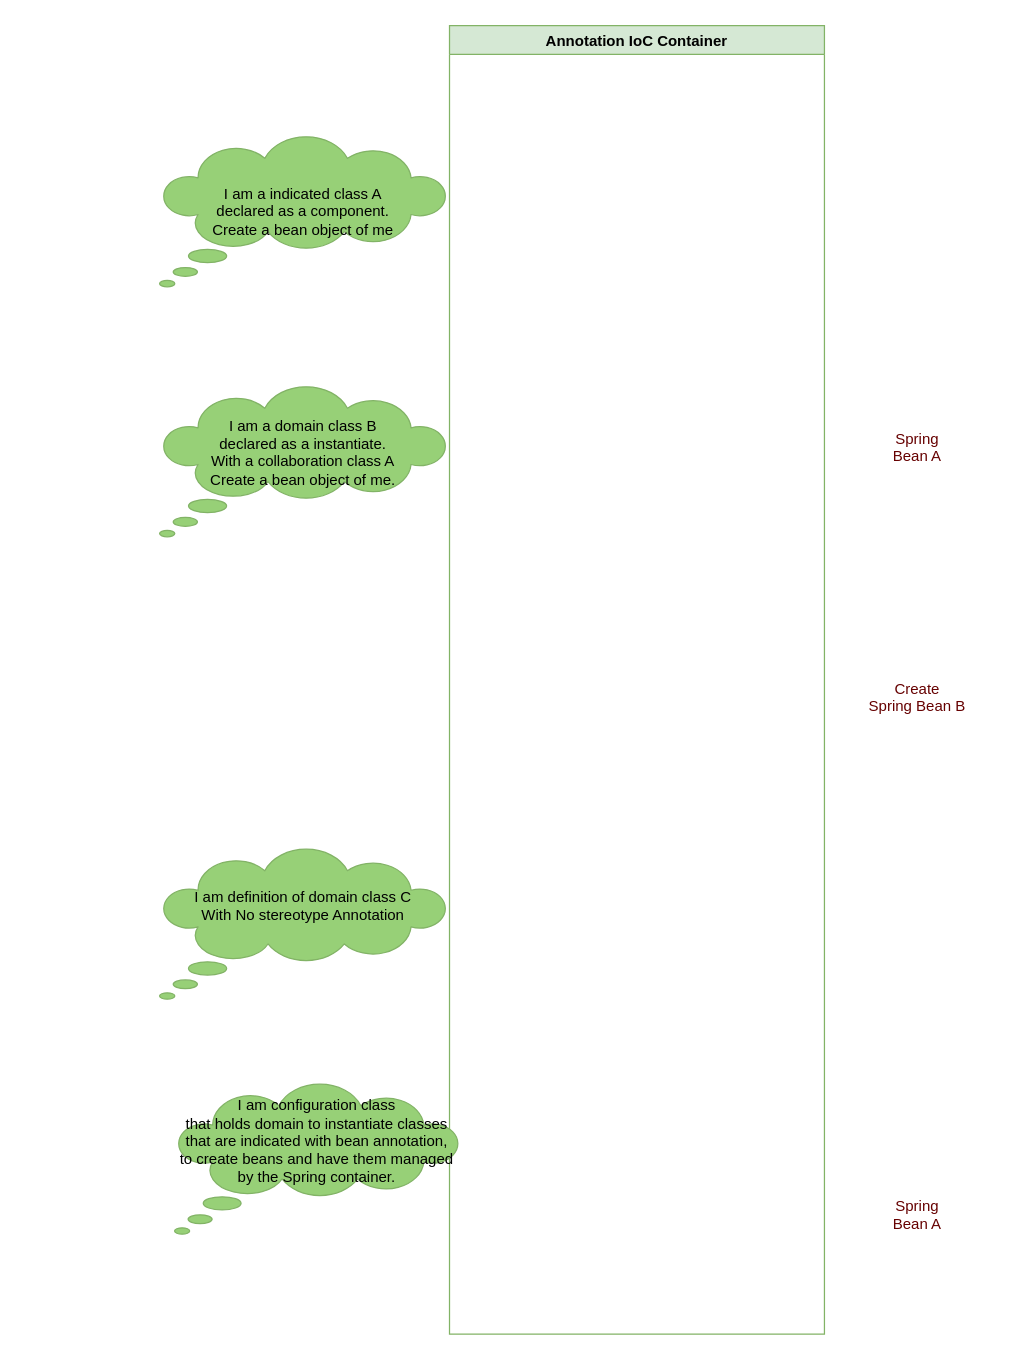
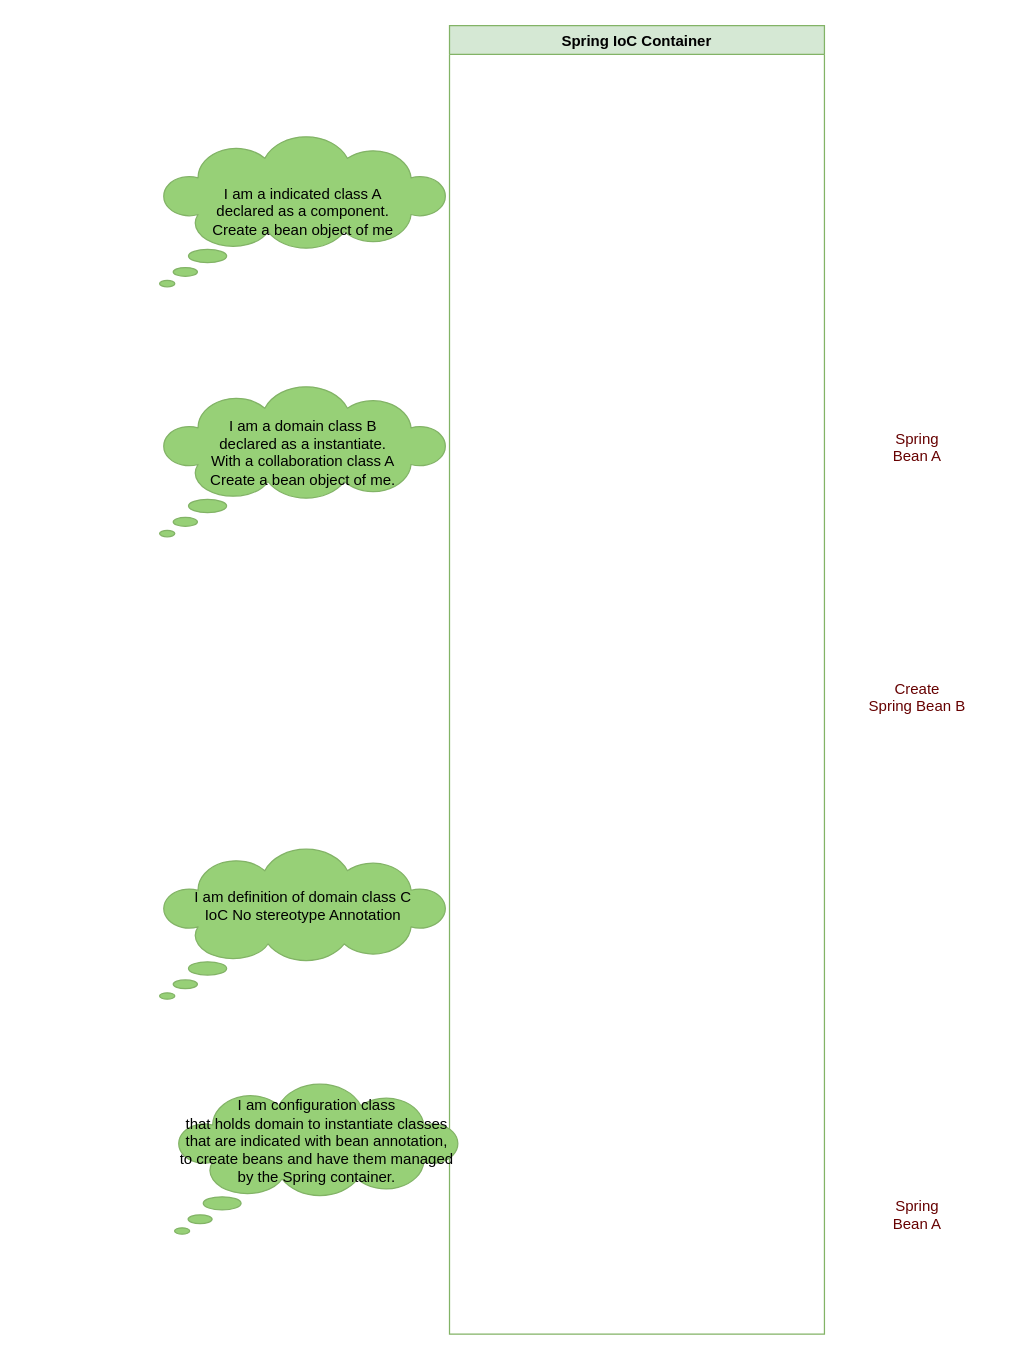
(636, 41) -> (636, 41)
(303, 924) -> (303, 924)
